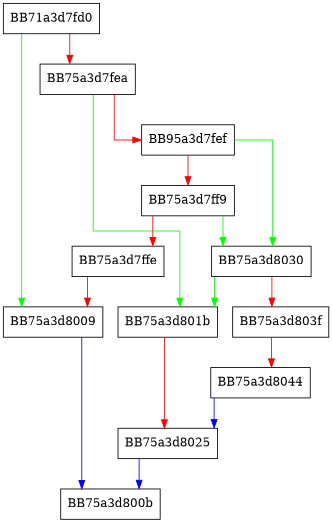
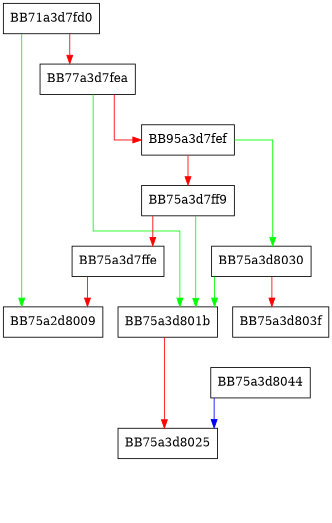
(88, 79) -> (88, 79)
(223, 227) -> (196, 257)
(53, 322) -> (53, 322)
(271, 348) -> none
(110, 504) -> none
